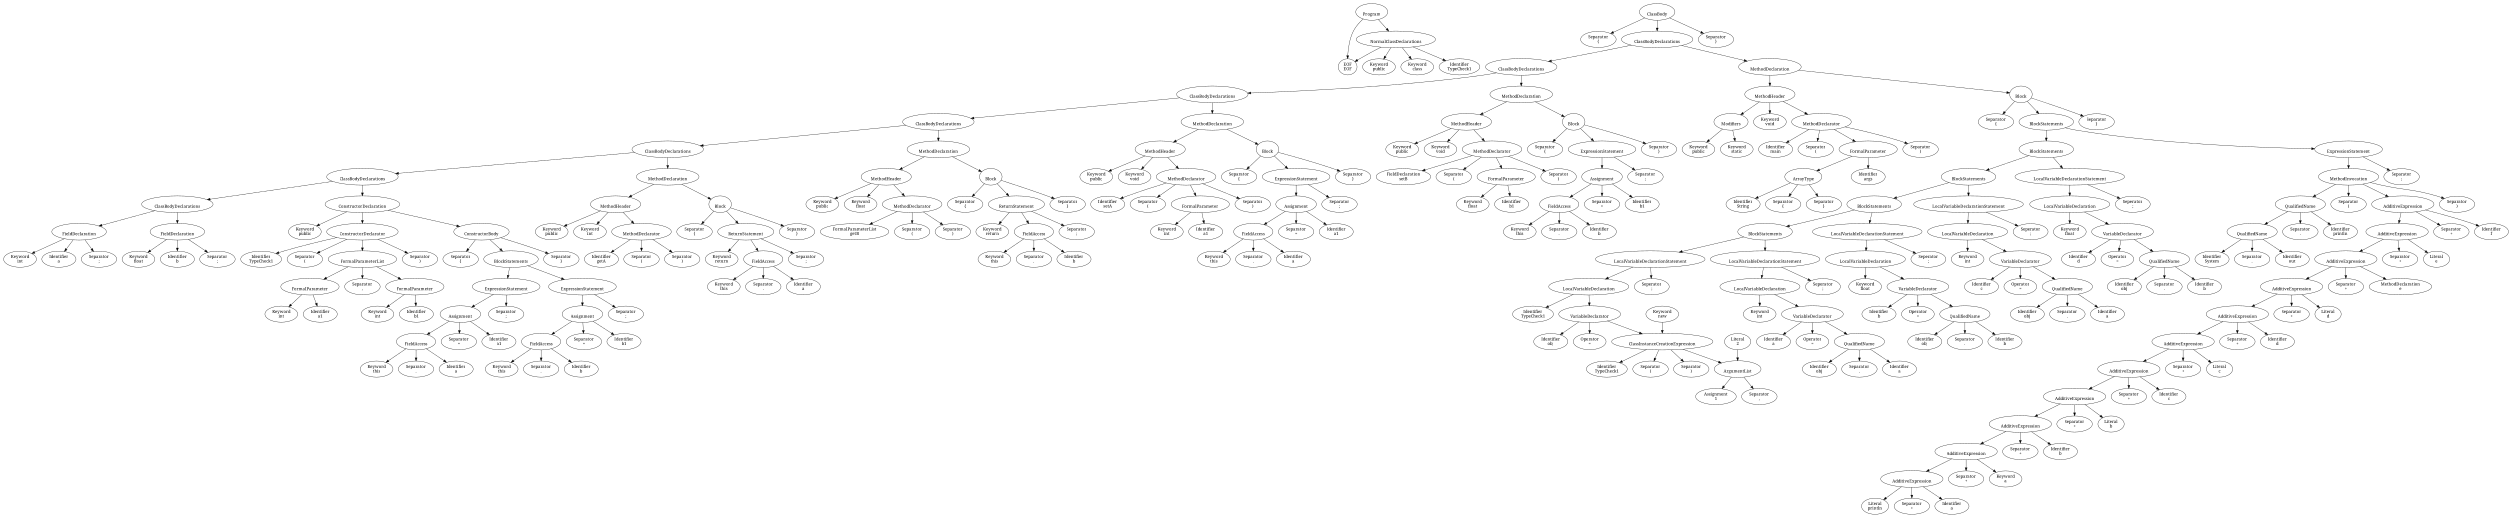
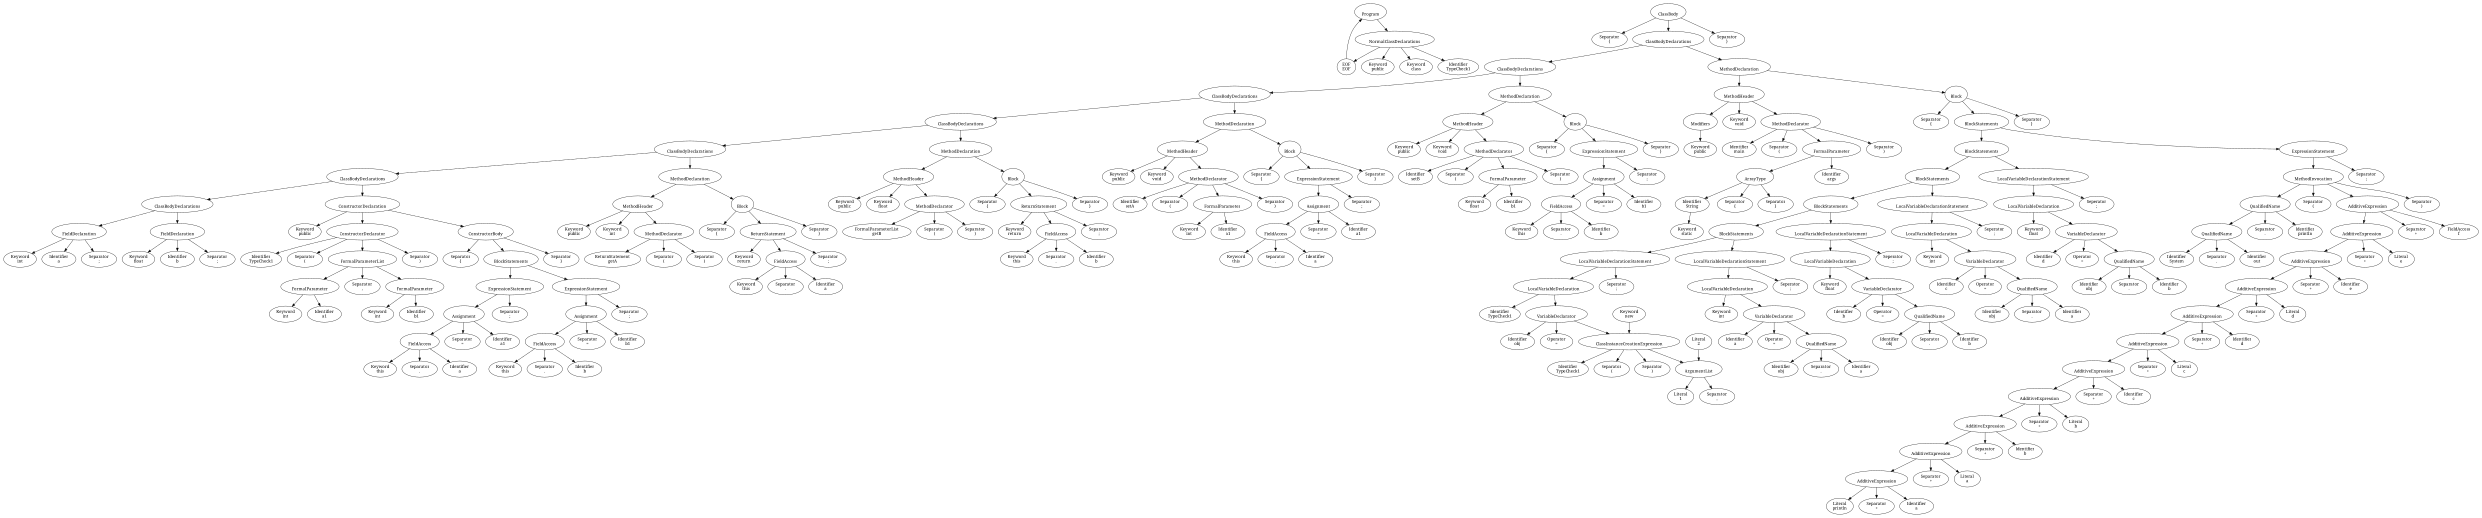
(1351, 36) -> (1349, 38)
(1734, 134) -> (1690, 216)
(1403, 177) -> (1415, 177)
(2491, 232) -> (2459, 232)
(601, 259) -> (613, 259)
(2400, 287) -> (2351, 287)
(1716, 397) -> (1681, 397)
(2006, 479) -> (1967, 479)
